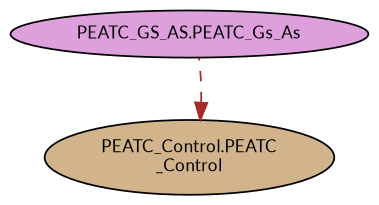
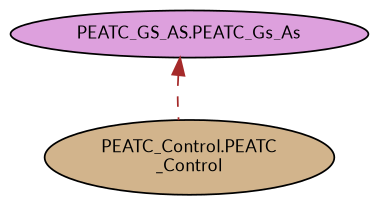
(201, 80) -> (178, 98)
